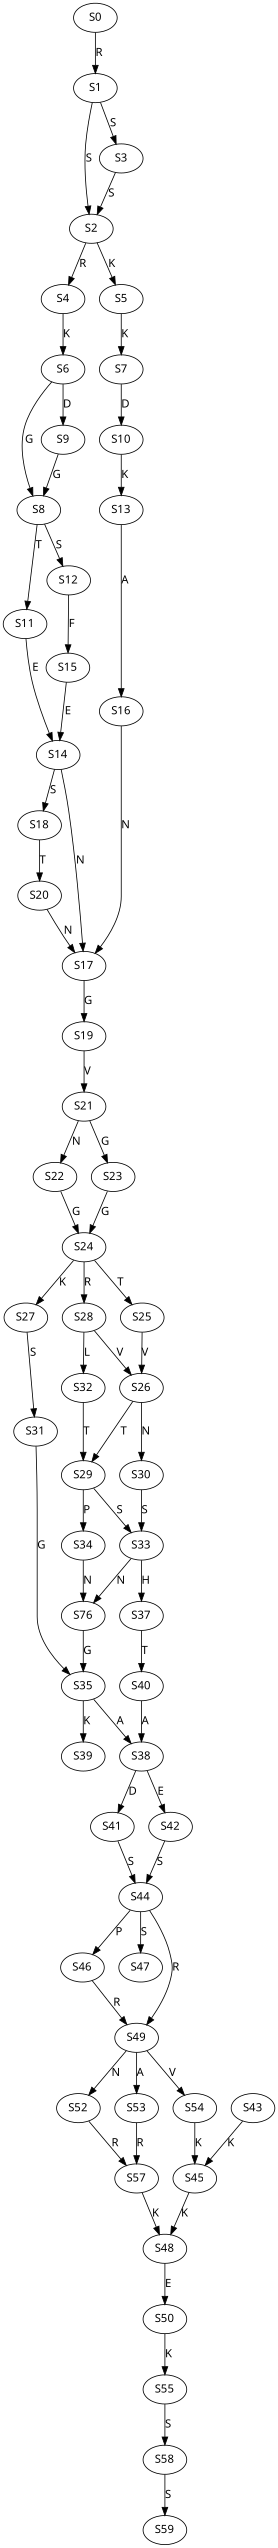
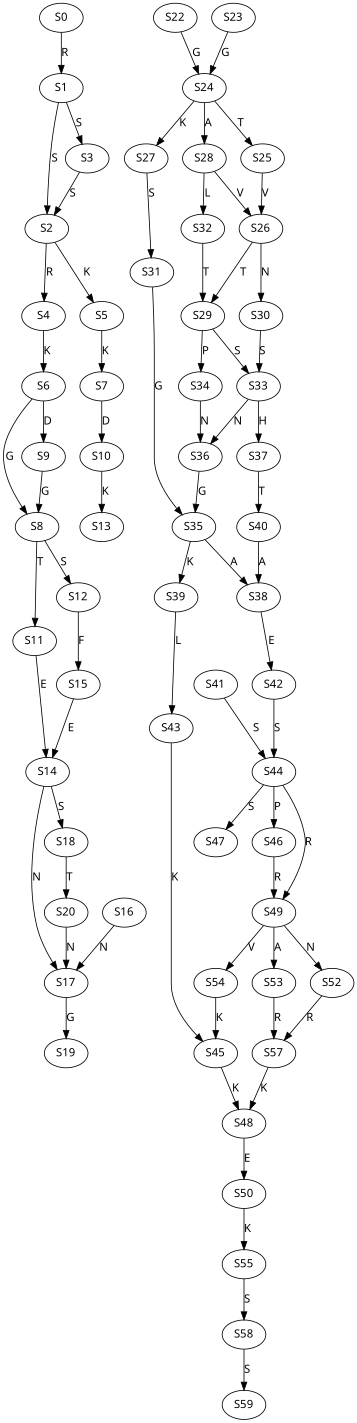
(121, 607) -> none
none -> (174, 659)
(84, 1107) -> none
(88, 1282) -> (208, 123)
(83, 1616) -> (200, 457)
(128, 1788) -> none
